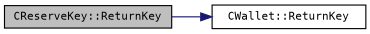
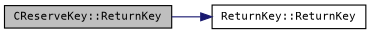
(289, 17) -> (289, 17)
